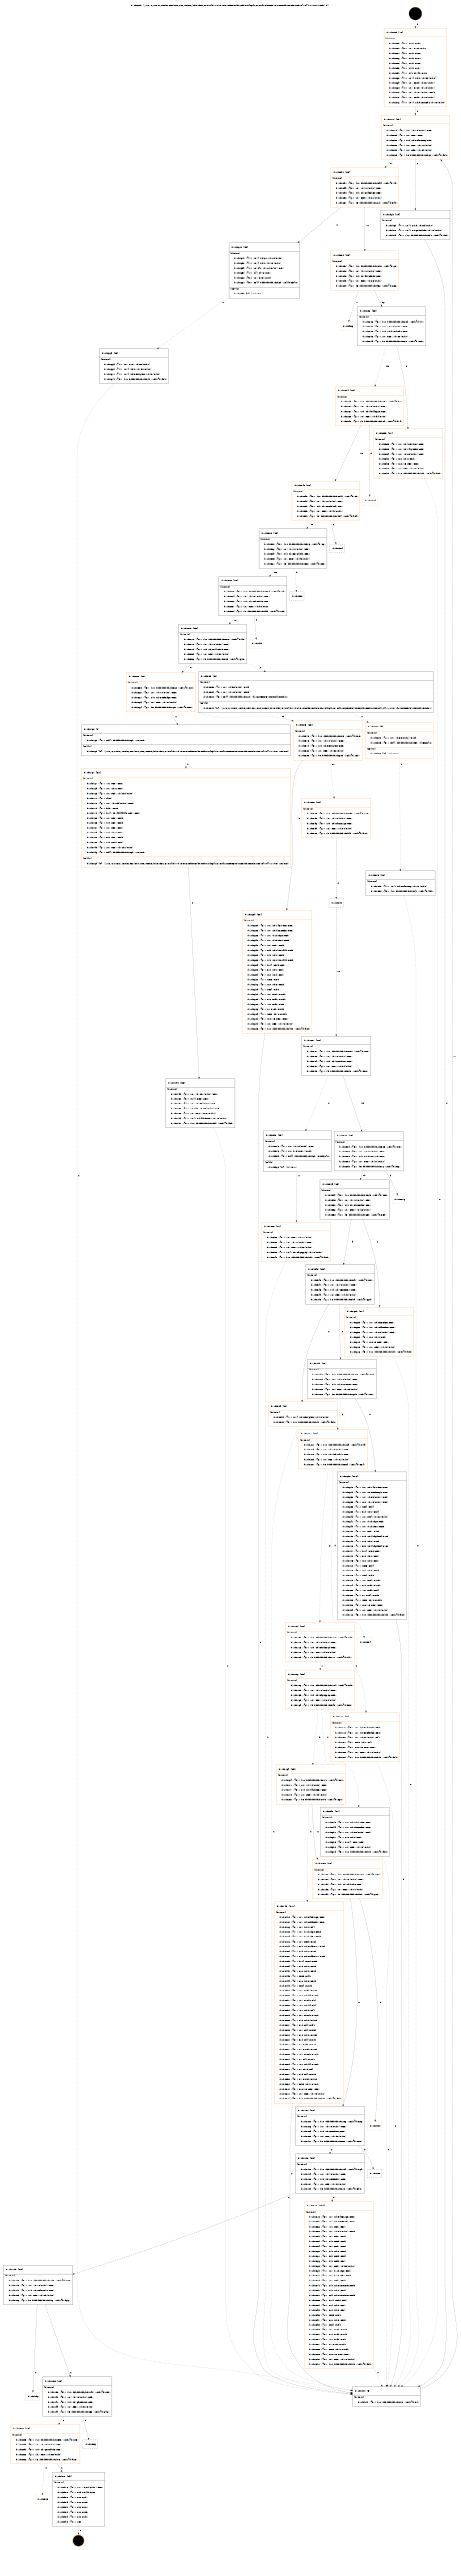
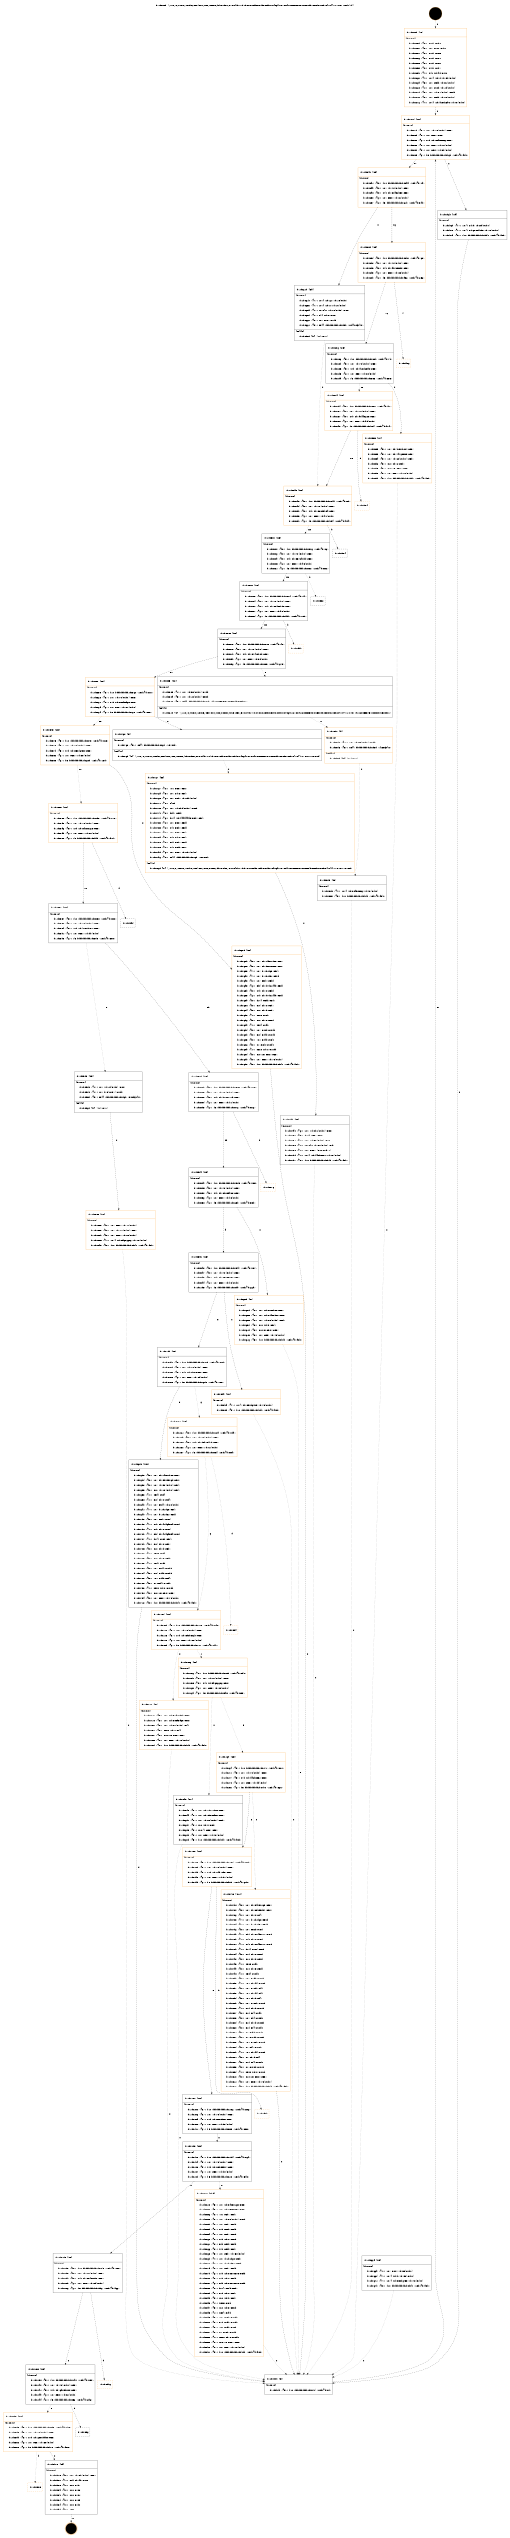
(194, 322) -> (319, 413)
(336, 971) -> (83, 872)
(375, 2174) -> none
